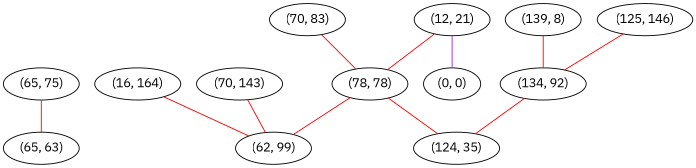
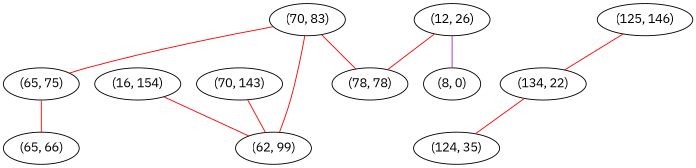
(452, 20) -> (452, 20)
(543, 20) -> none
none -> (171, 47)
(138, 84) -> (138, 84)
(452, 84) -> (452, 84)
(543, 84) -> (543, 84)
(322, 116) -> (295, 85)
(413, 116) -> none
(41, 148) -> (41, 148)
